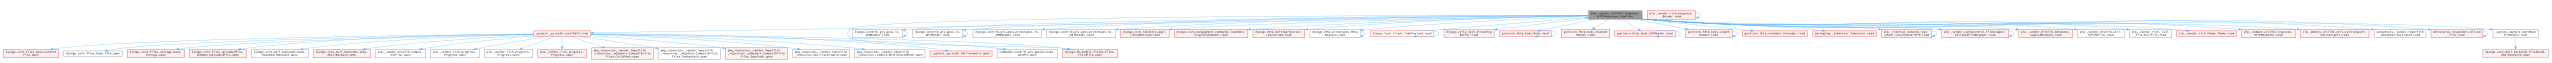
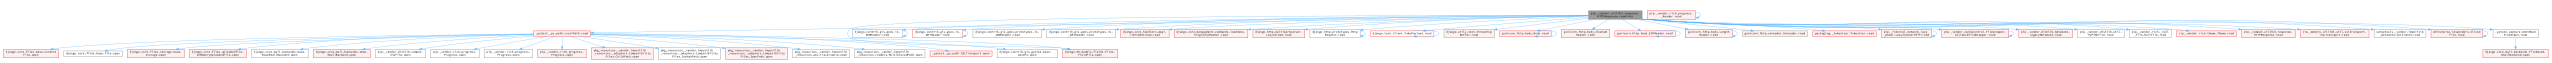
(1507, 24) -> (1507, 24)
(938, 34) -> (938, 34)
(1775, 34) -> (1775, 34)
(1027, 54) -> (1027, 54)
(2516, 54) -> (2516, 54)
